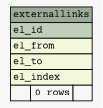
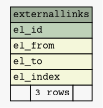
(53, 93) -> (53, 93)
